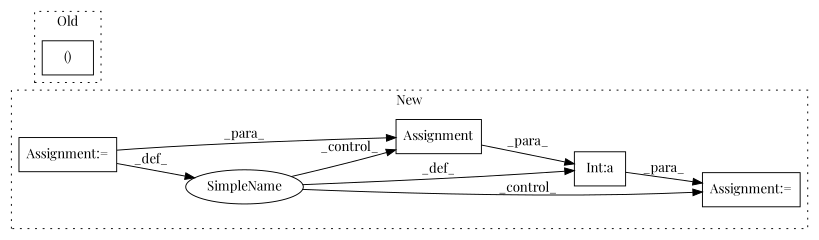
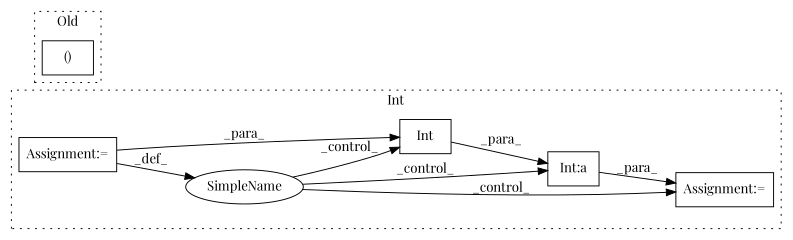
(410, 101) -> (396, 101)
(439, 137) -> (425, 137)
(439, 169) -> (425, 169)
